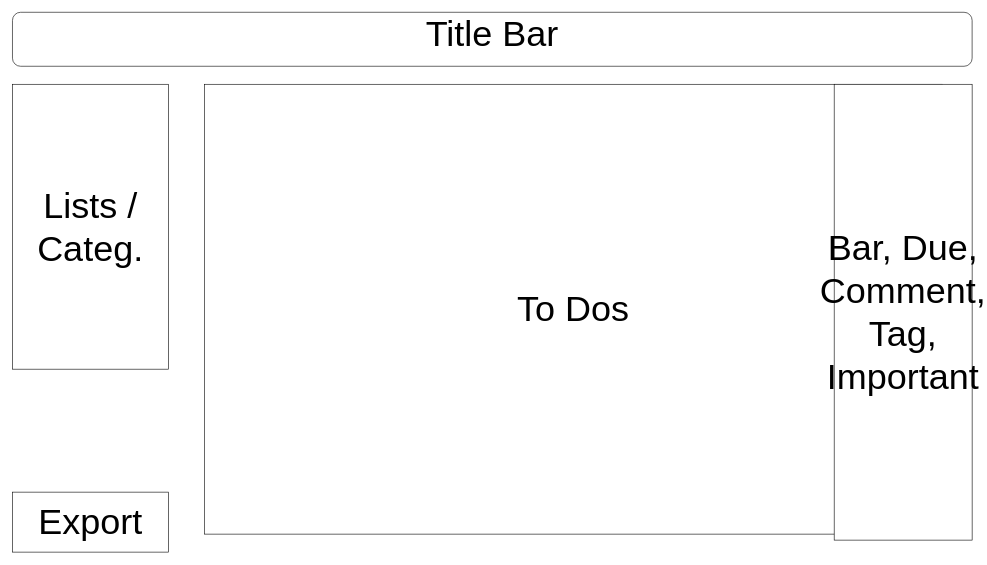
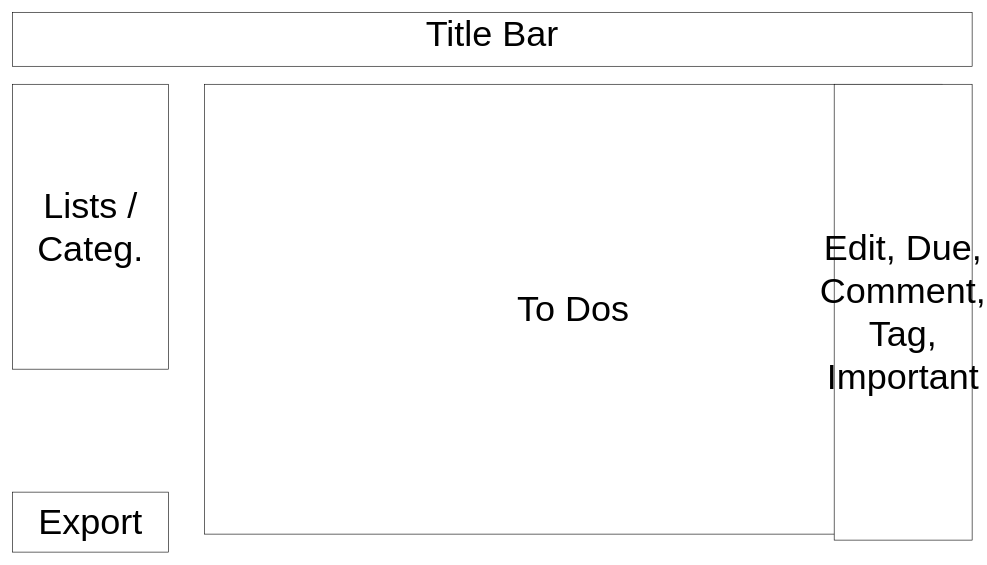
(492, 39) -> (492, 39)
(903, 312) -> (903, 312)
